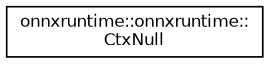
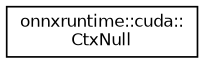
(135, 32) -> (102, 32)
